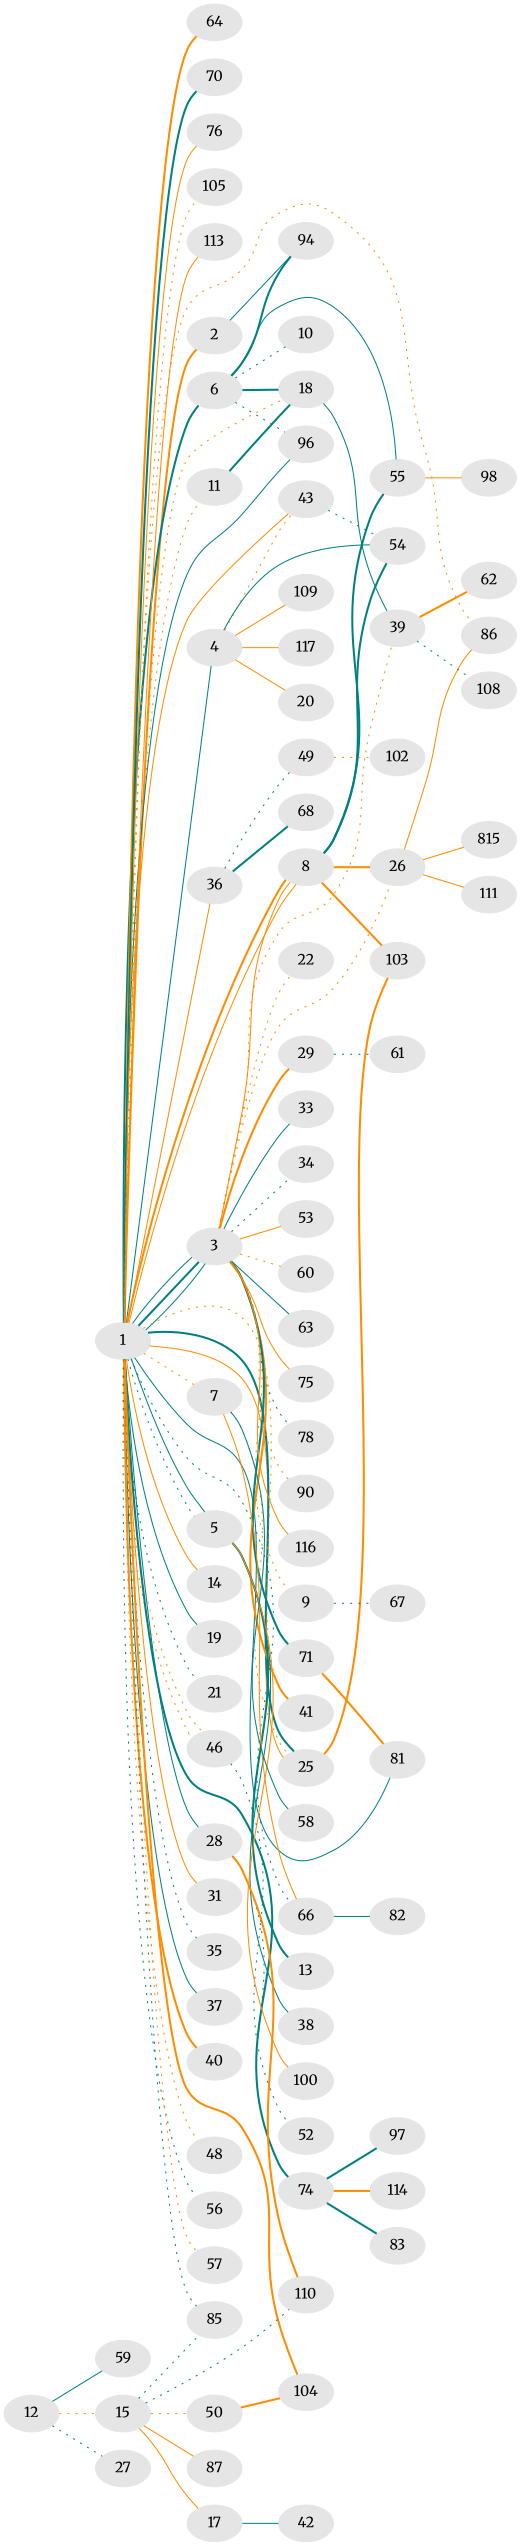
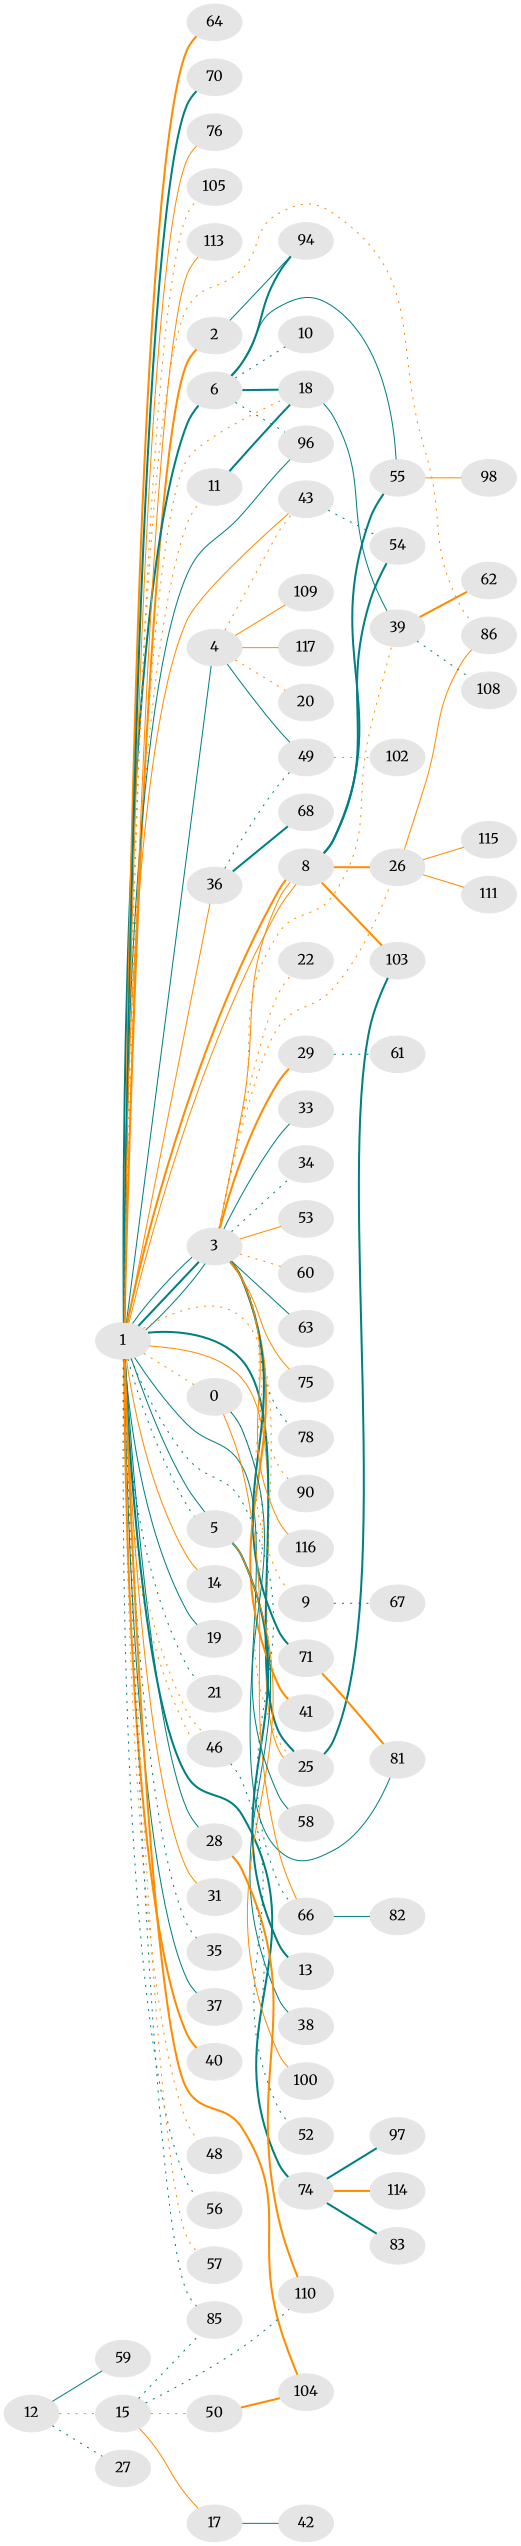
(282, 563) -> (257, 704)
(260, 675) -> (260, 675)
(489, 840) -> (489, 840)
(362, 1367) -> (362, 1367)
(215, 1397) -> (215, 1397)
(215, 2468) -> none
